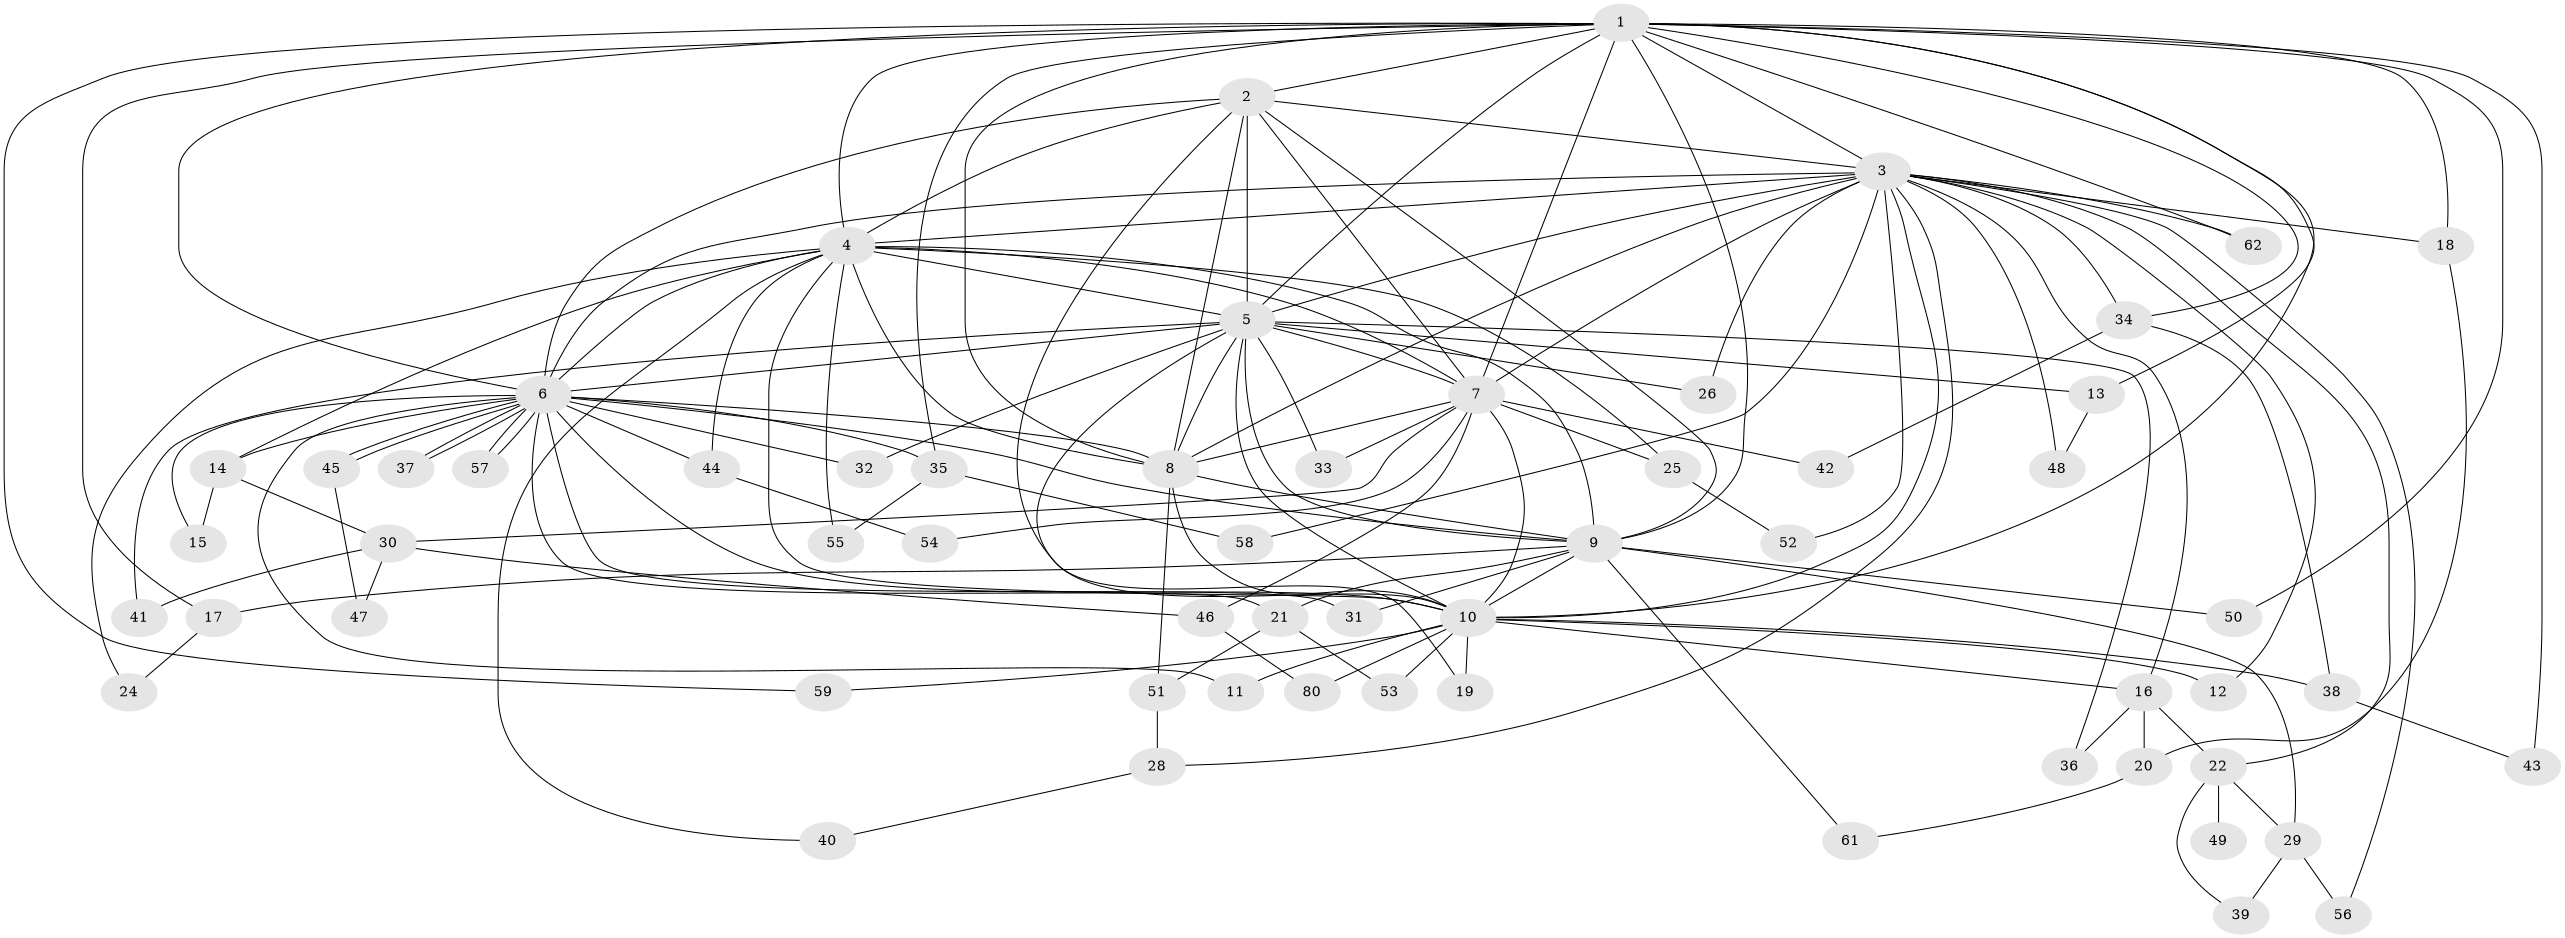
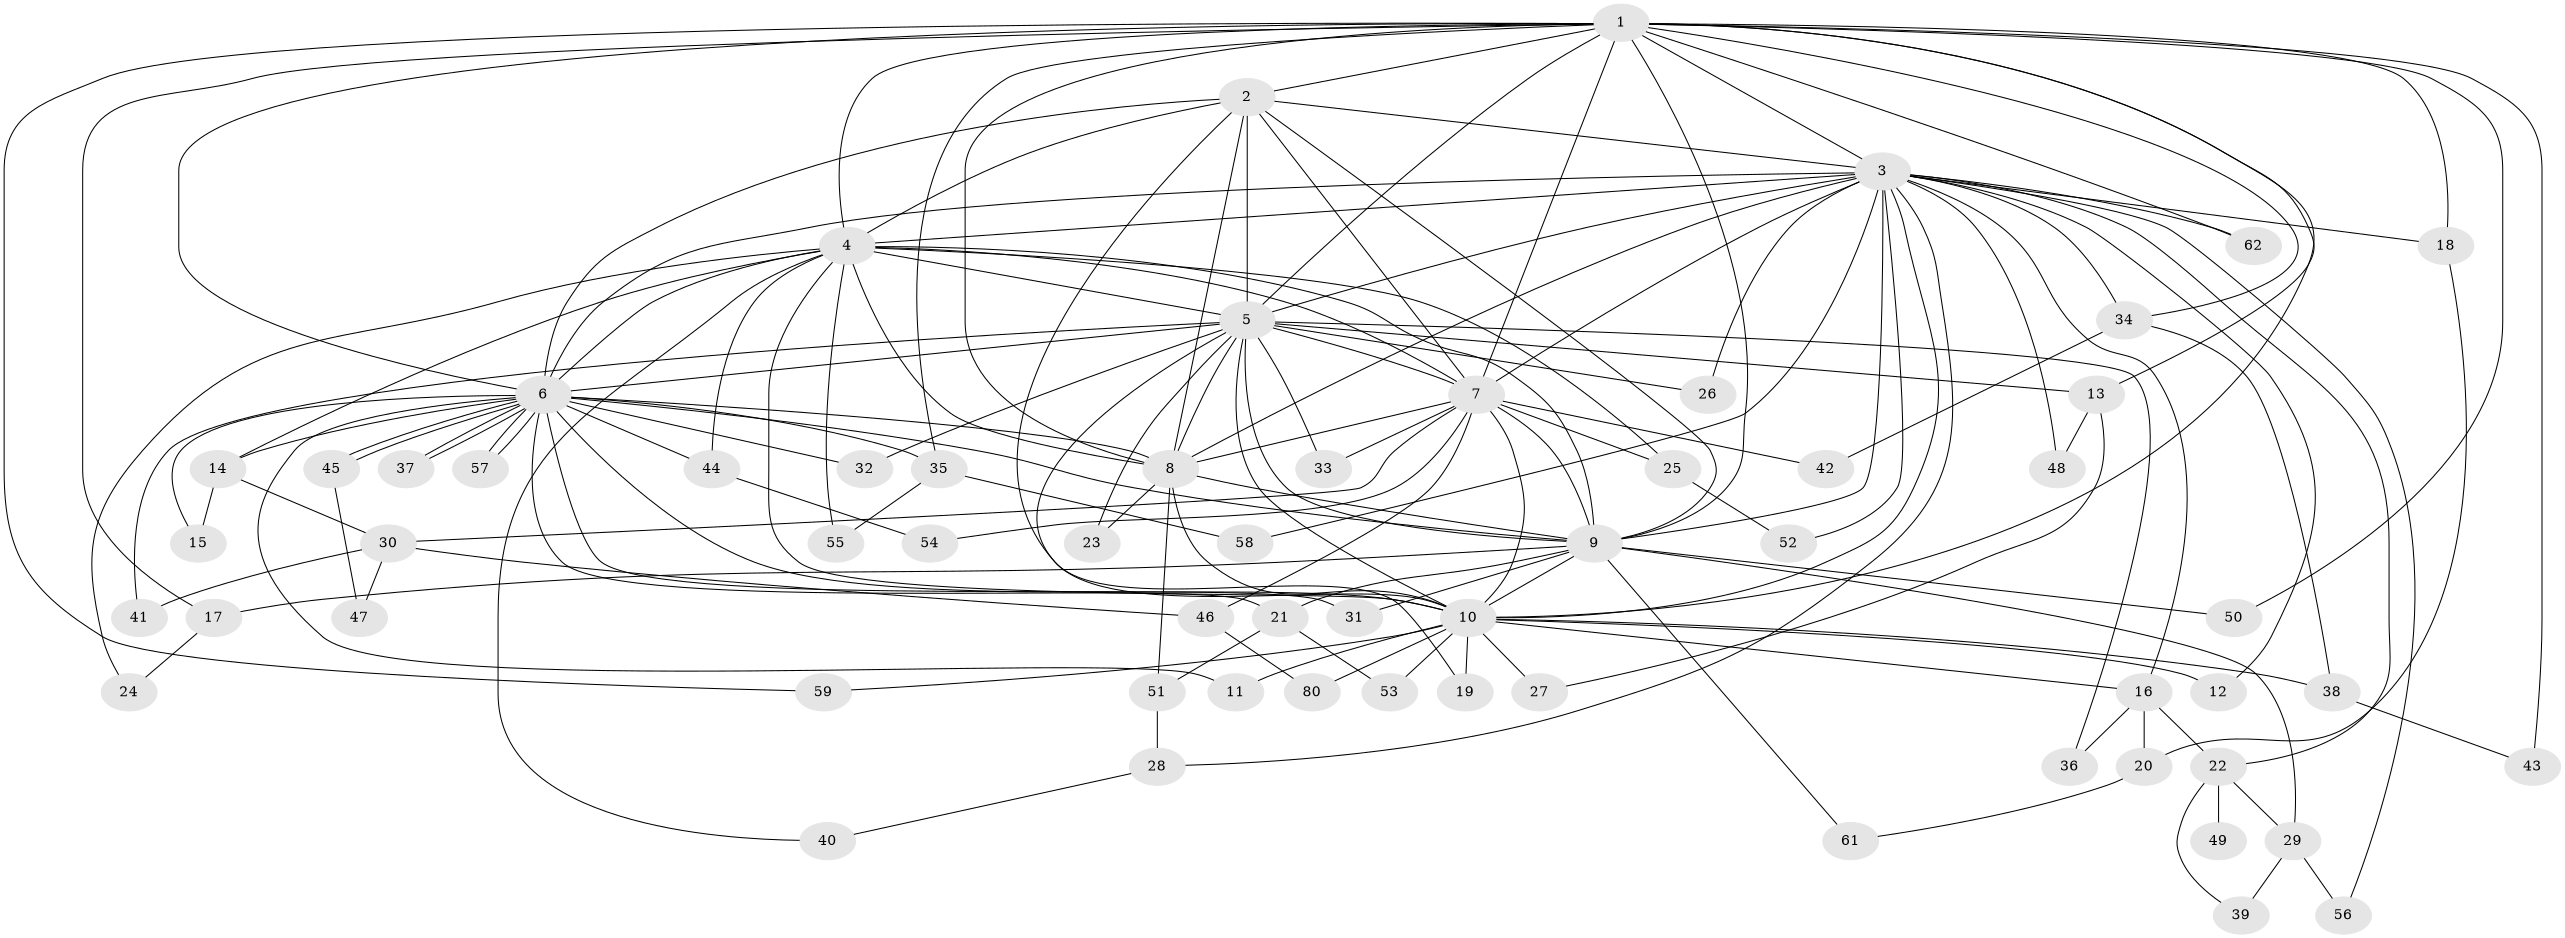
none -> (1556, 456)
none -> (1871, 463)
none -> (1092, 544)
none -> (1540, 692)
